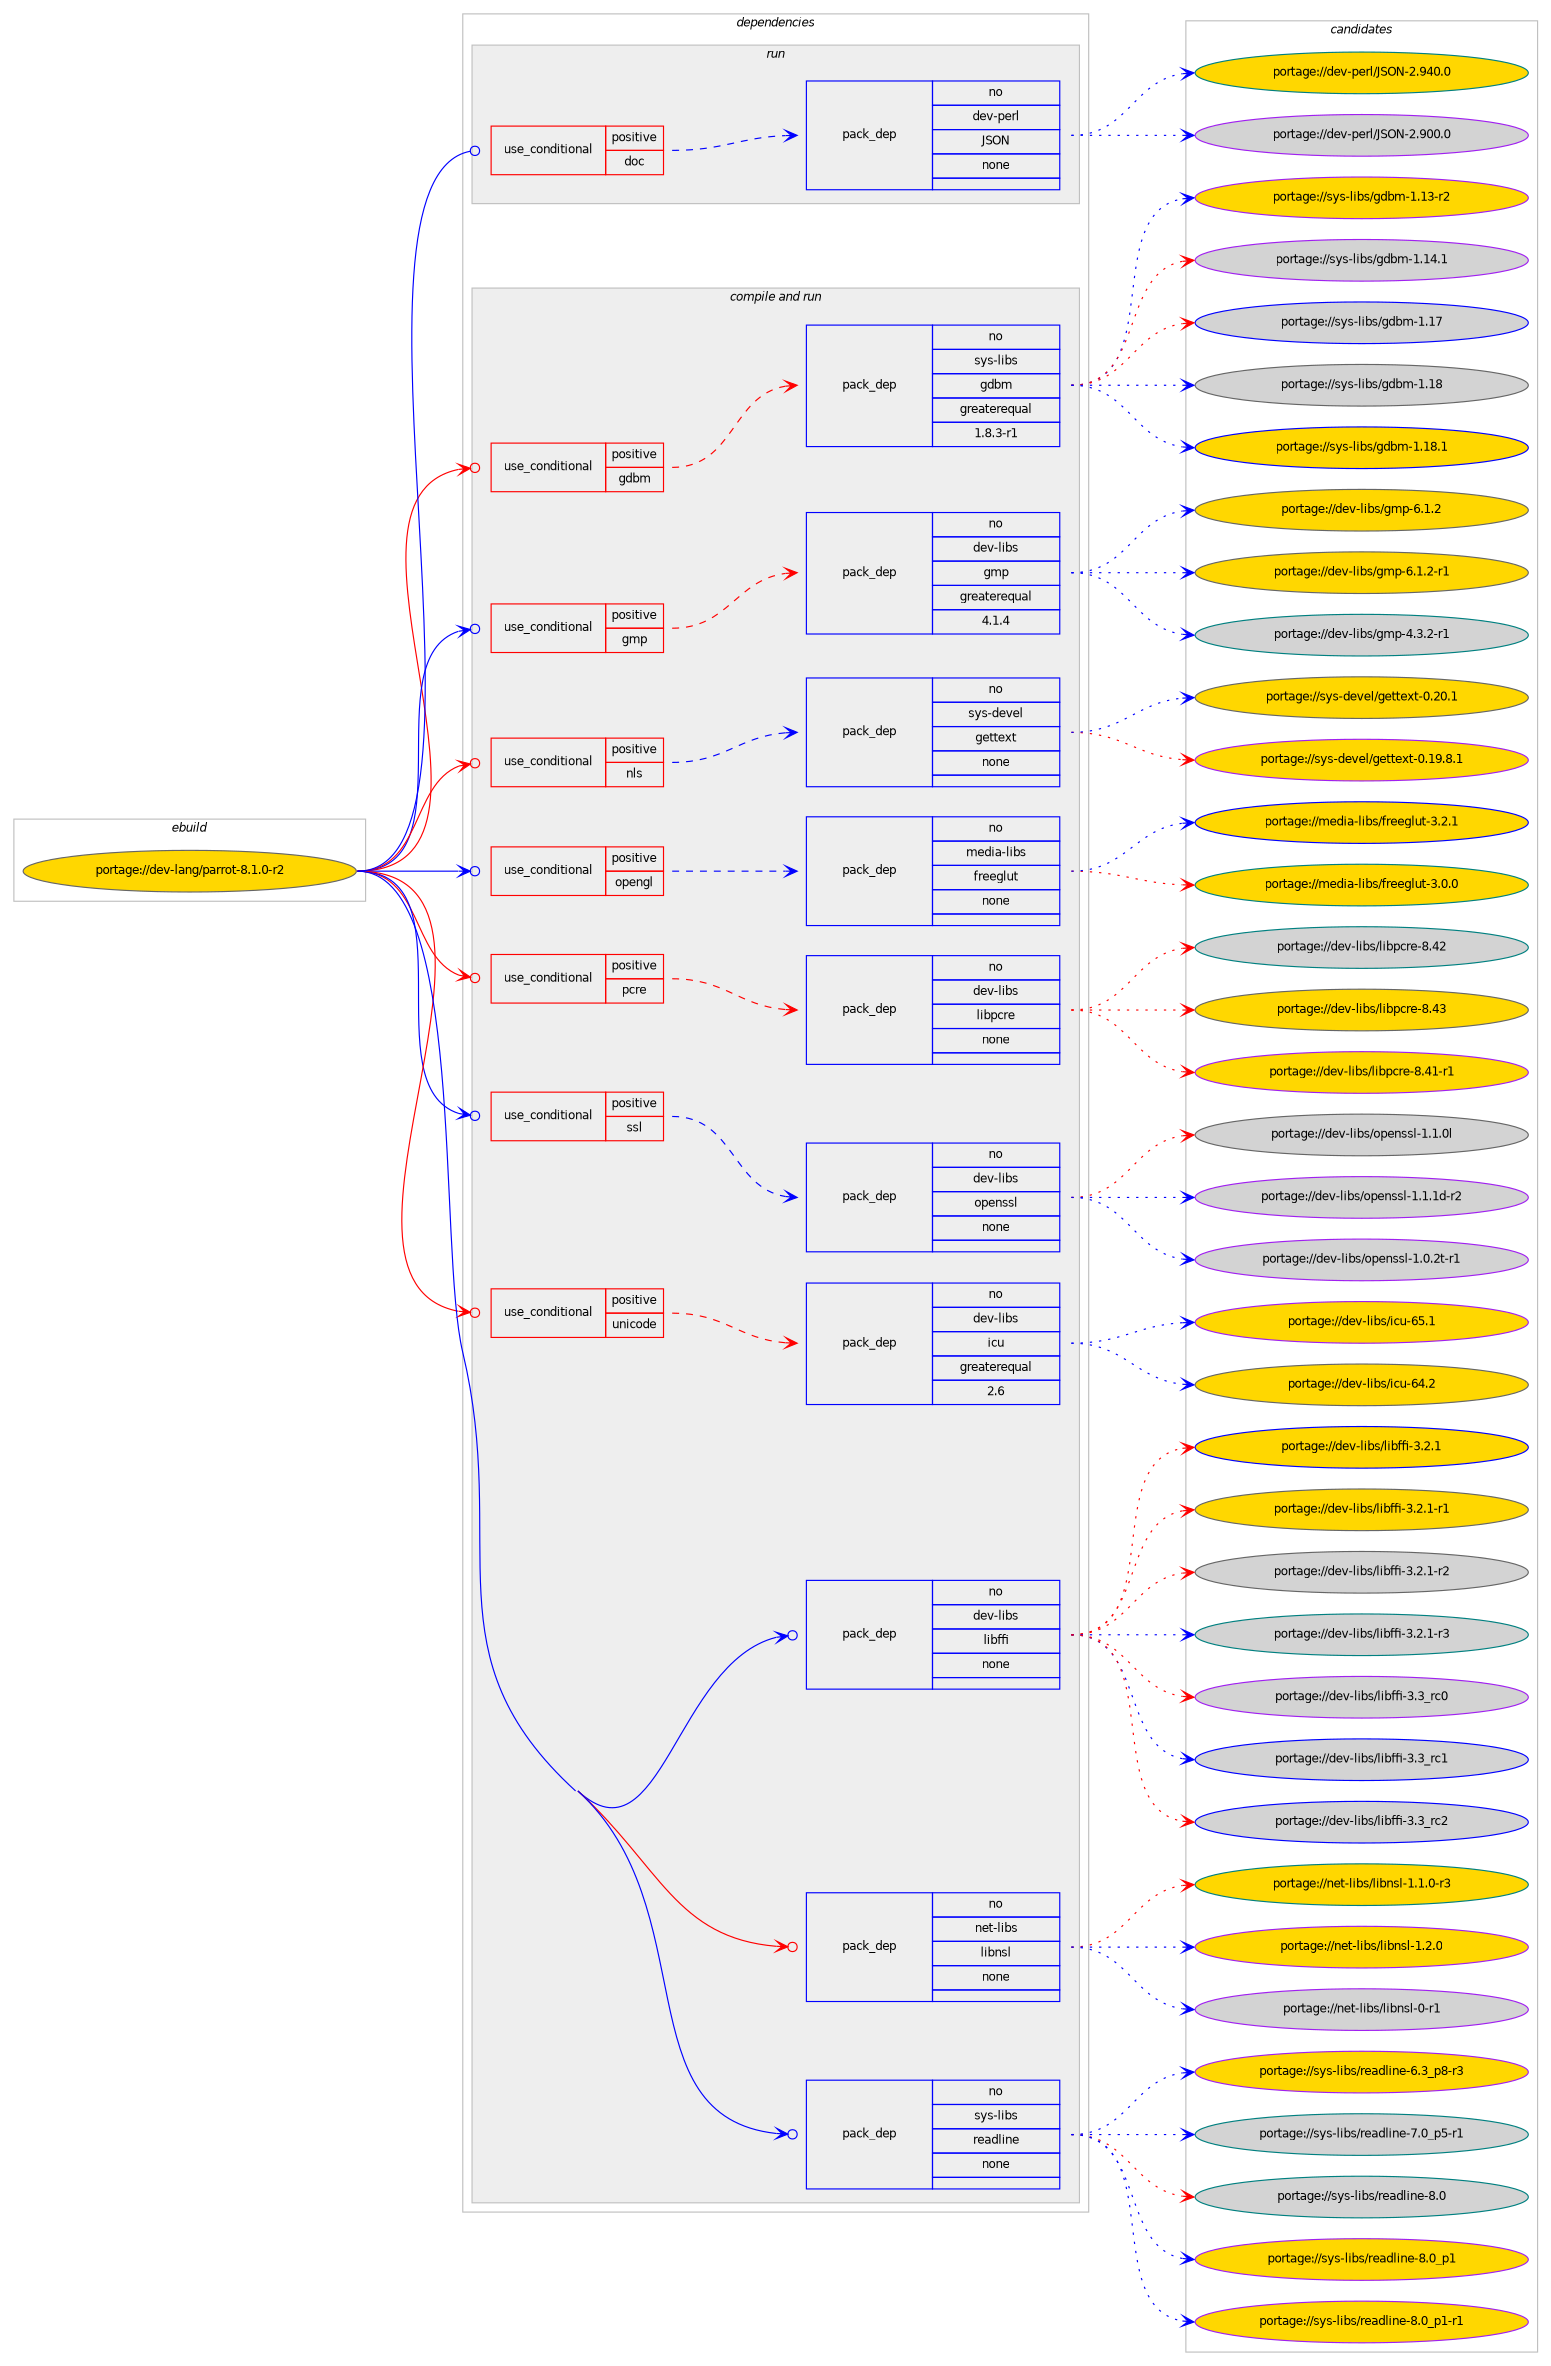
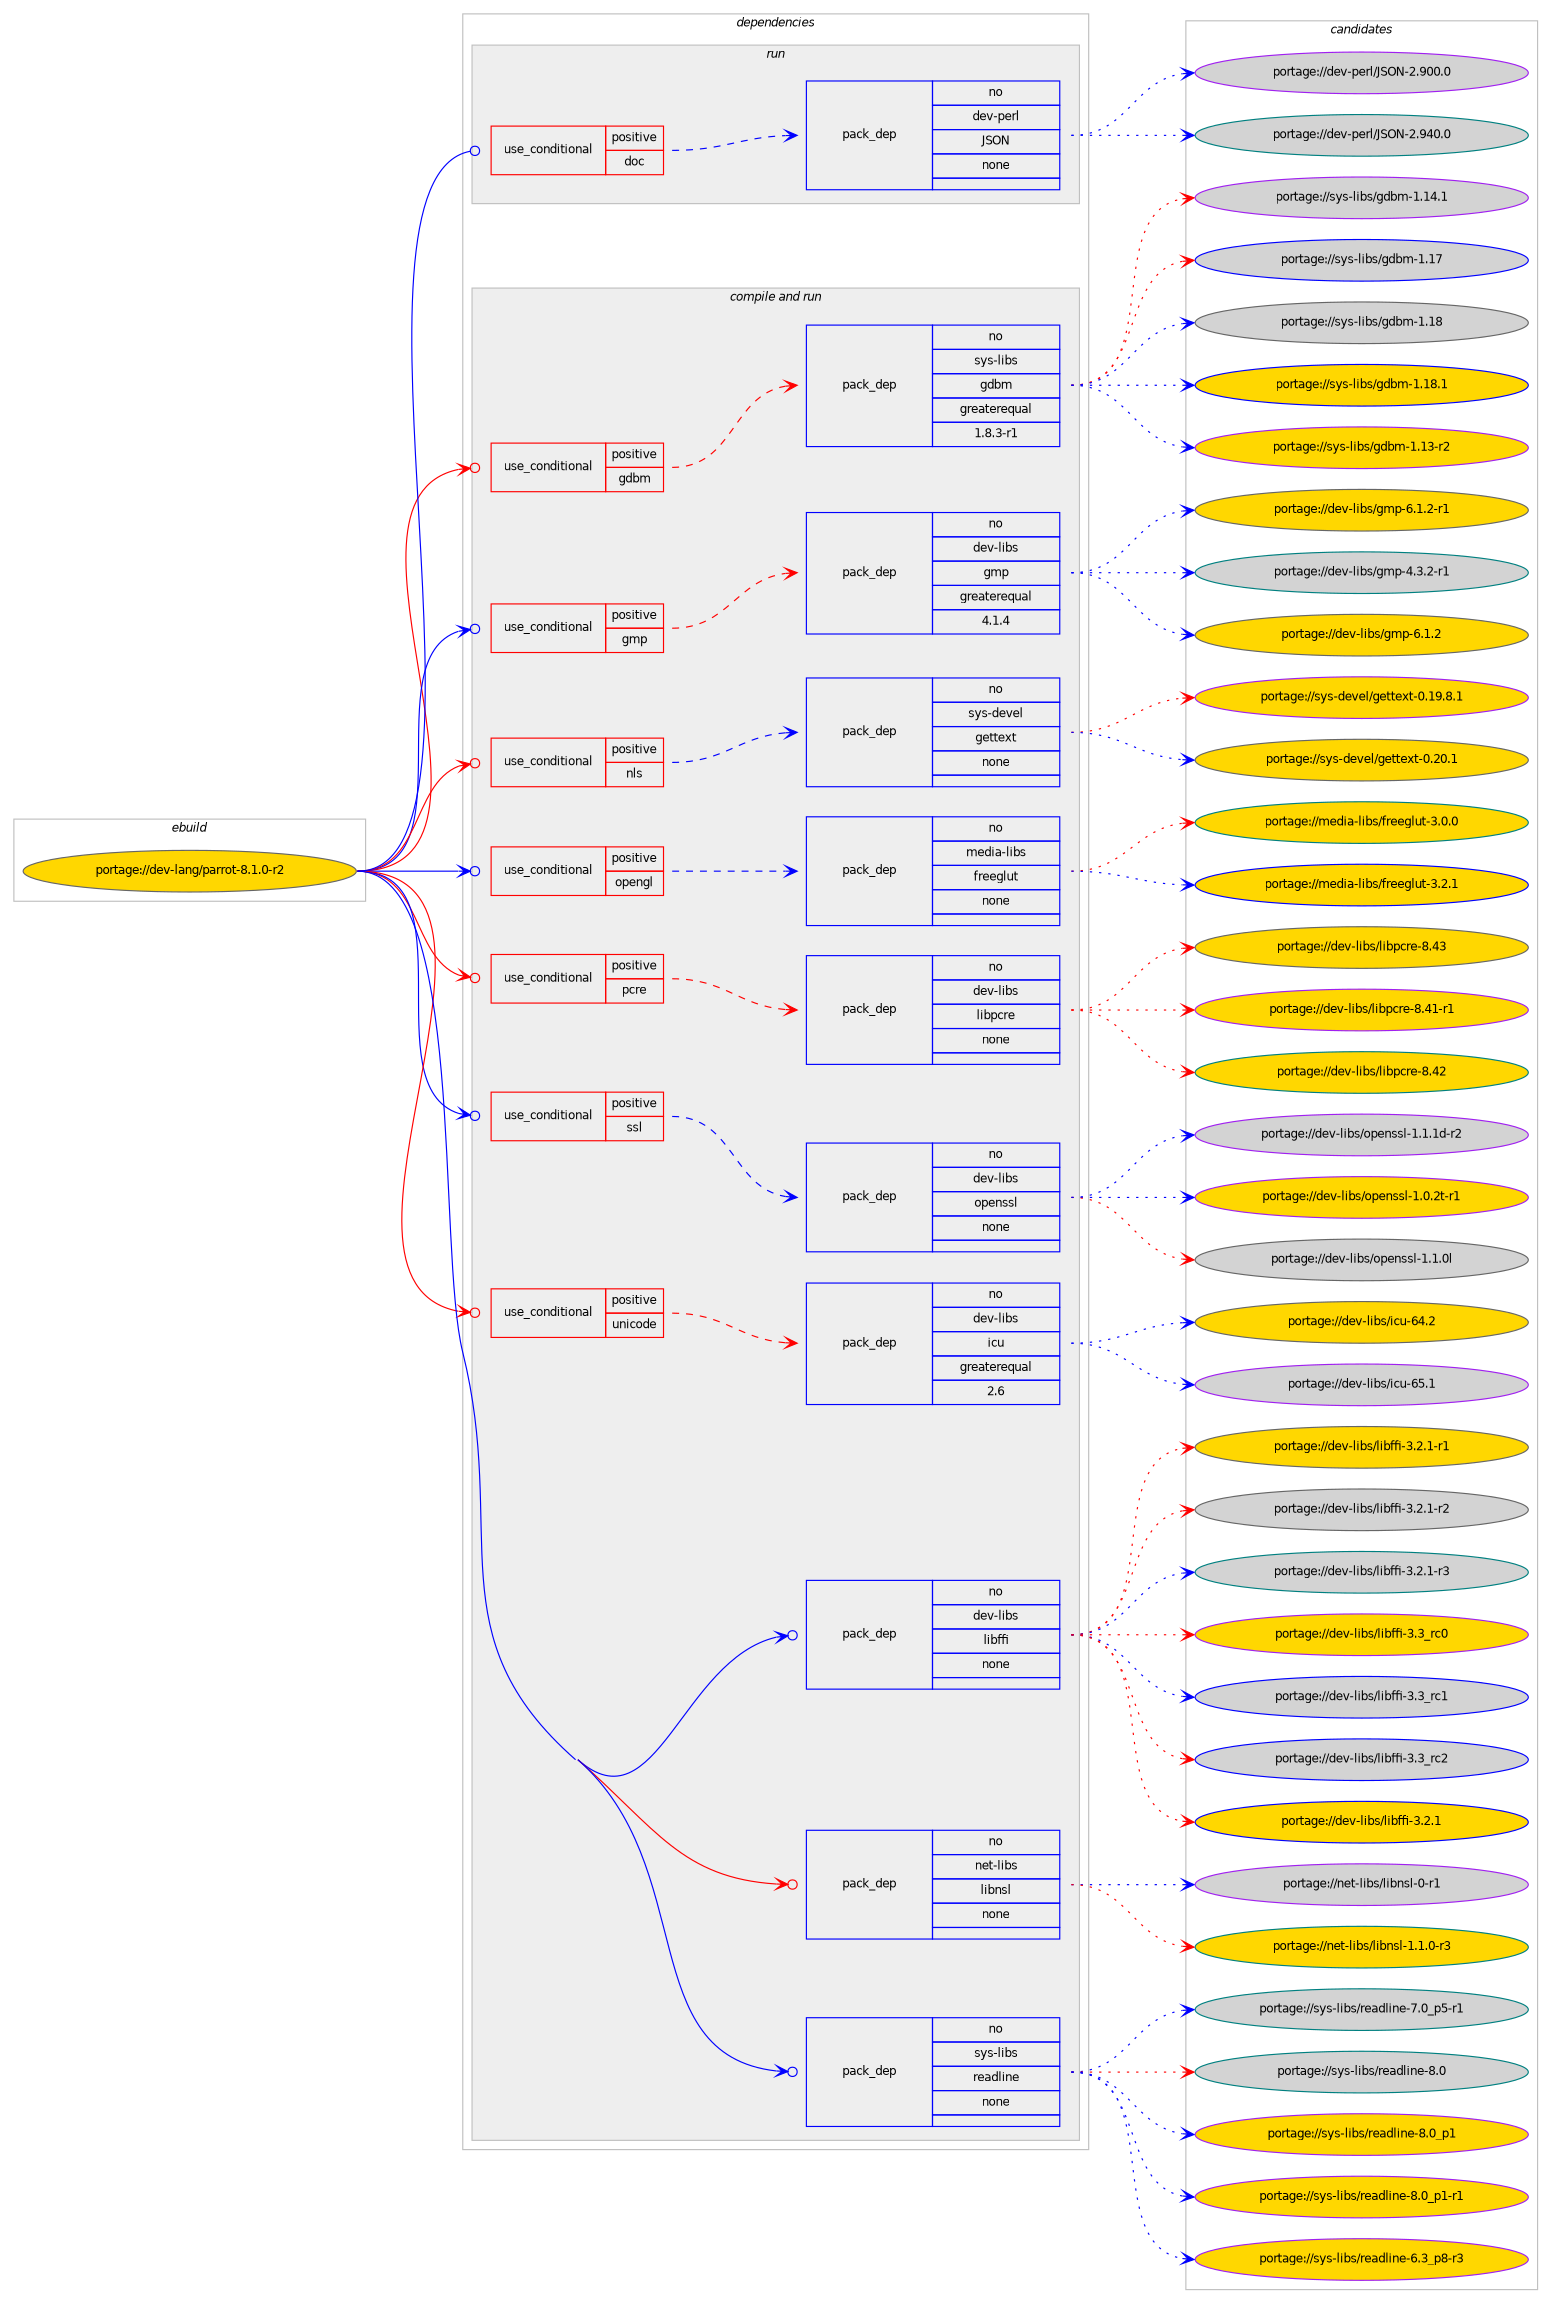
(1362, 73) -> (1362, 135)
(1362, 948) -> (1362, 1072)
(1362, 1260) -> (1362, 1197)
(1362, 1322) -> (1362, 1385)
(1362, 1697) -> (1362, 1635)
(1362, 1947) -> none
